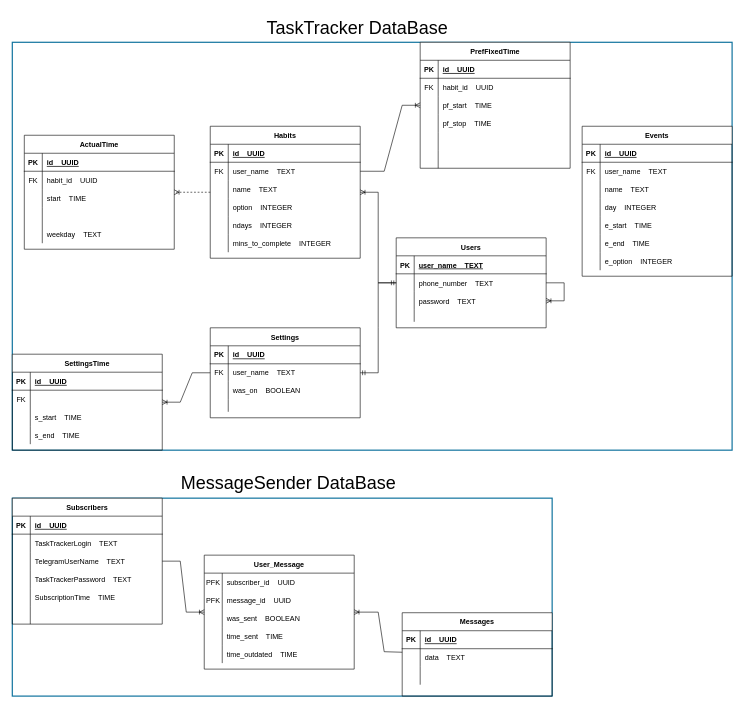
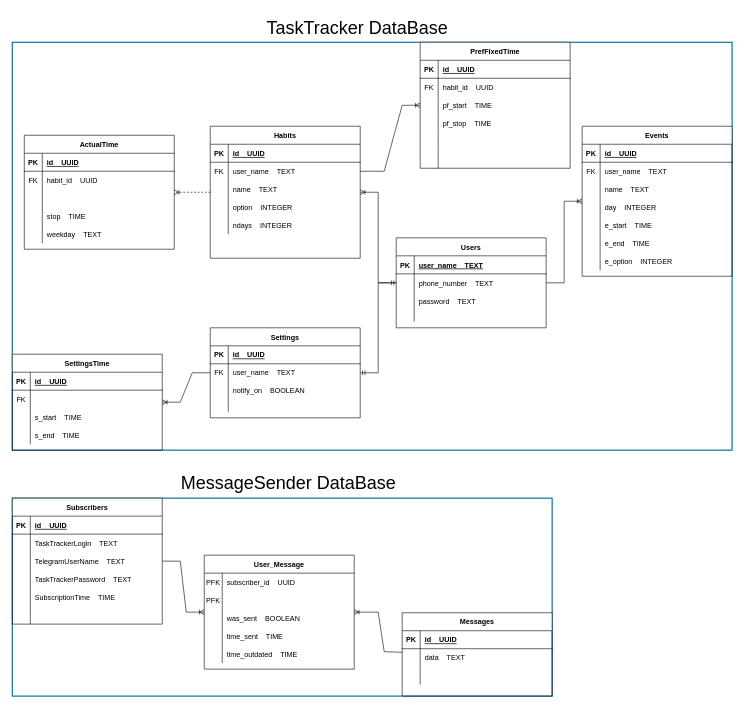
(108, 198) -> none
none -> (108, 216)
(294, 243) -> none
(564, 301) -> (571, 201)
(267, 391) -> (272, 391)
(288, 600) -> none
